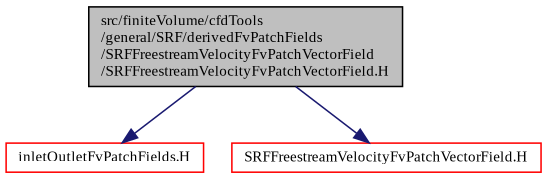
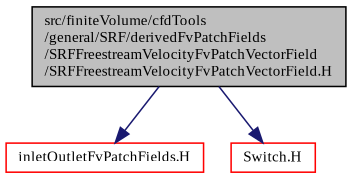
(386, 158) -> (273, 158)
